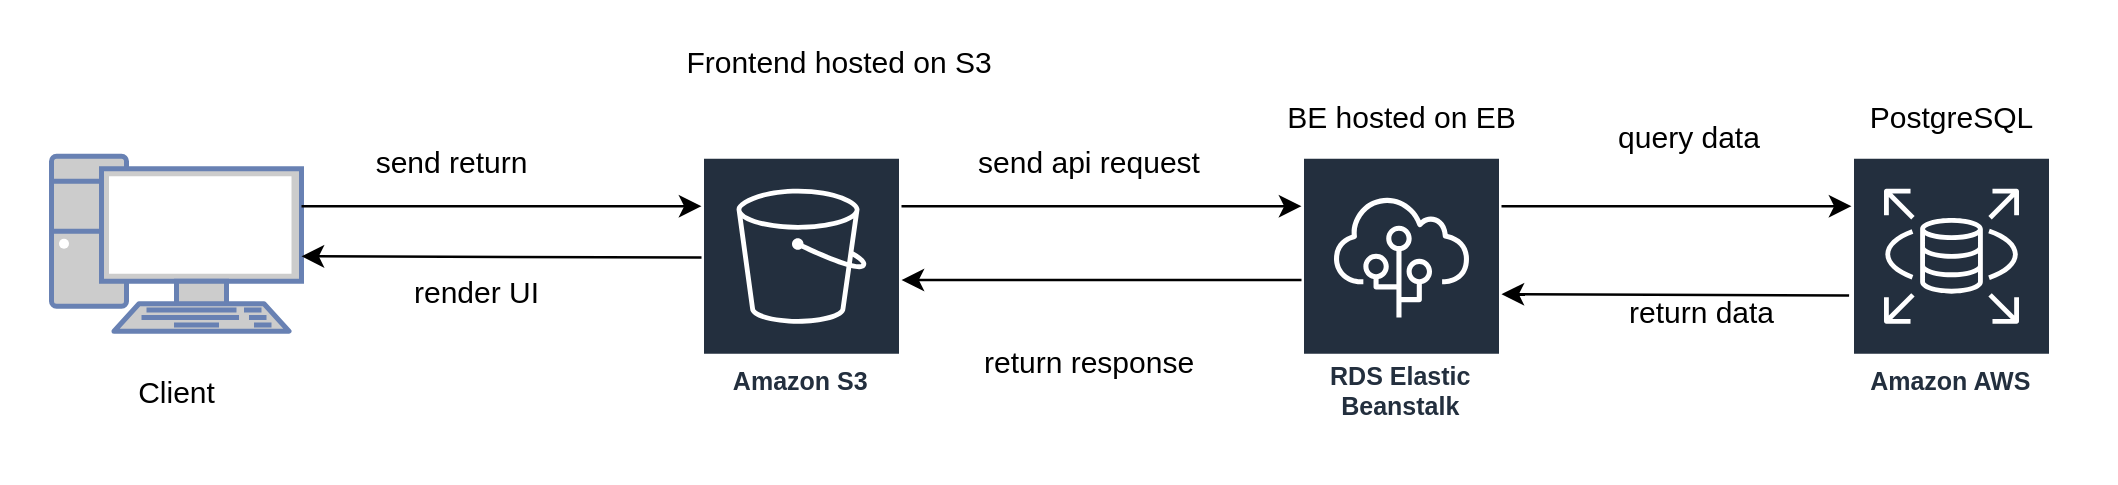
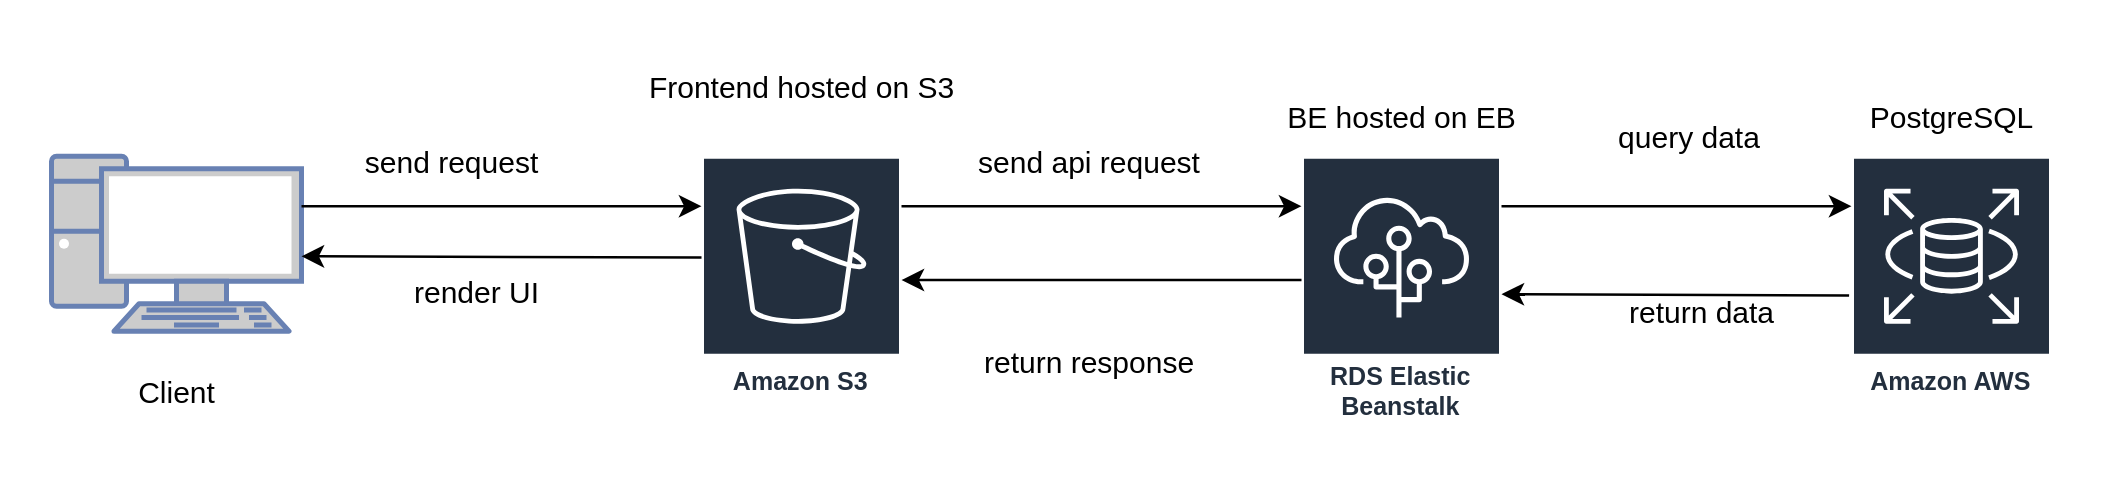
(839, 64) -> (801, 89)
(453, 164) -> (453, 164)
